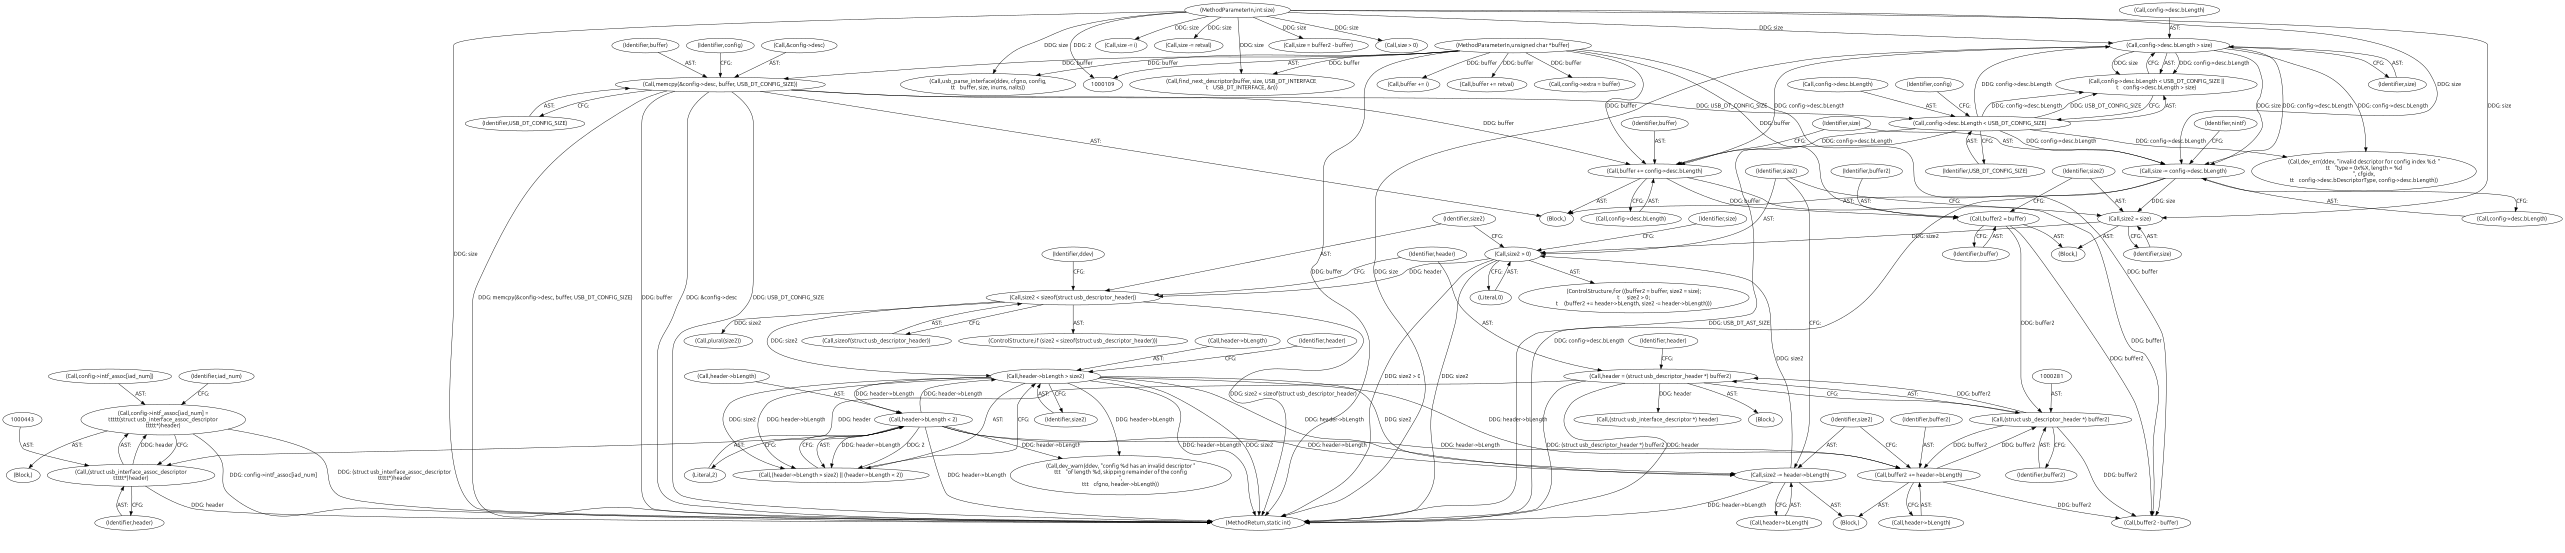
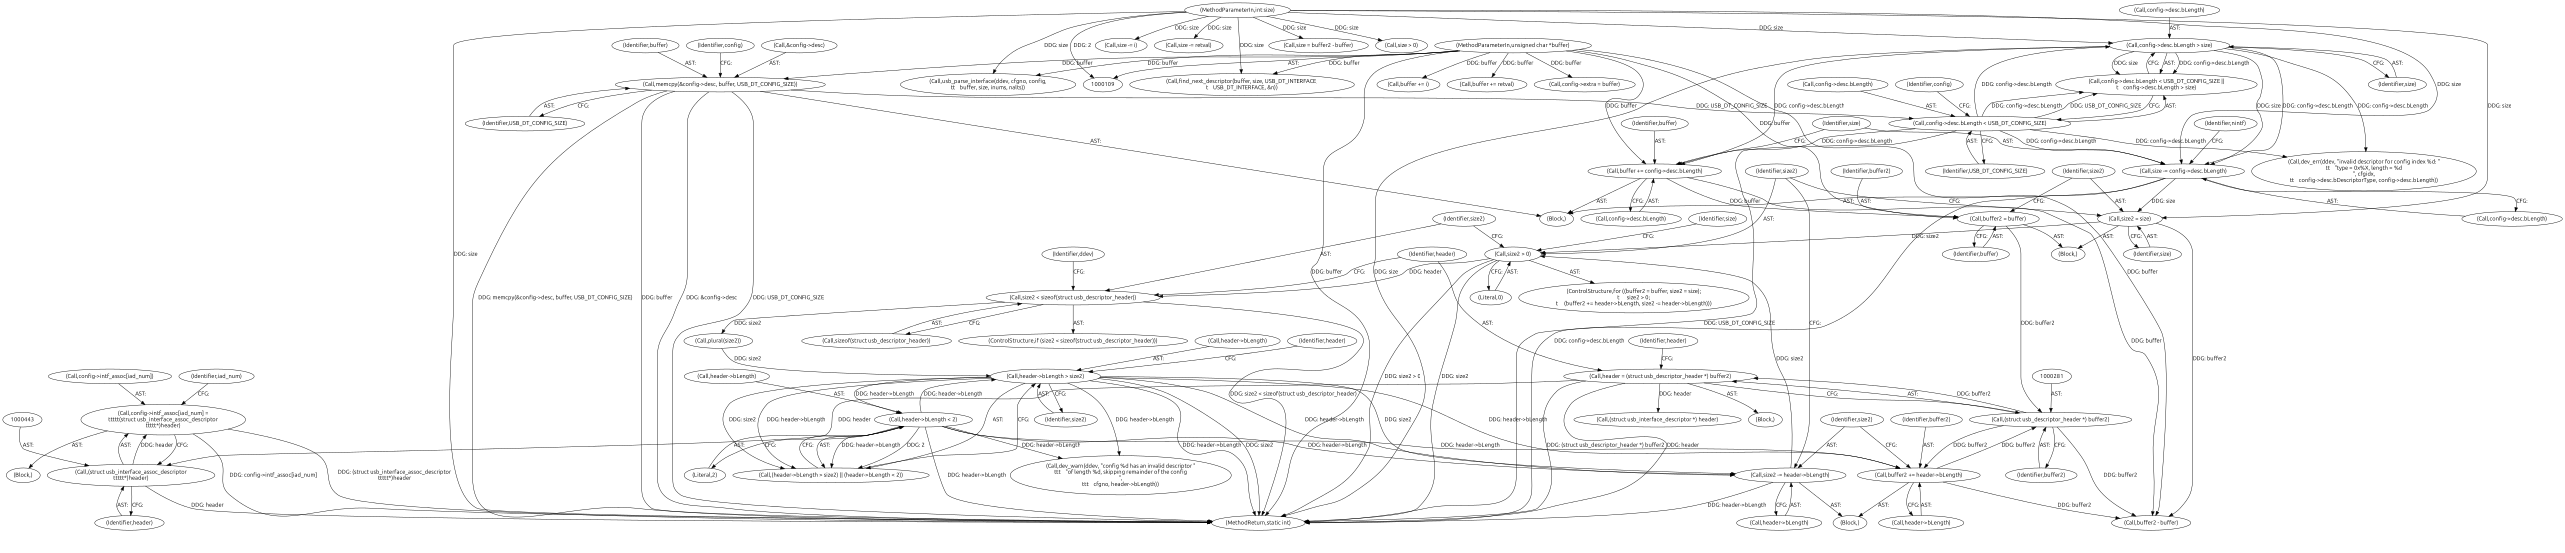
(1275, 100) -> none
(1740, 323) -> (1740, 323)
(770, 335) -> (851, 373)
(2108, 357) -> (2193, 362)
